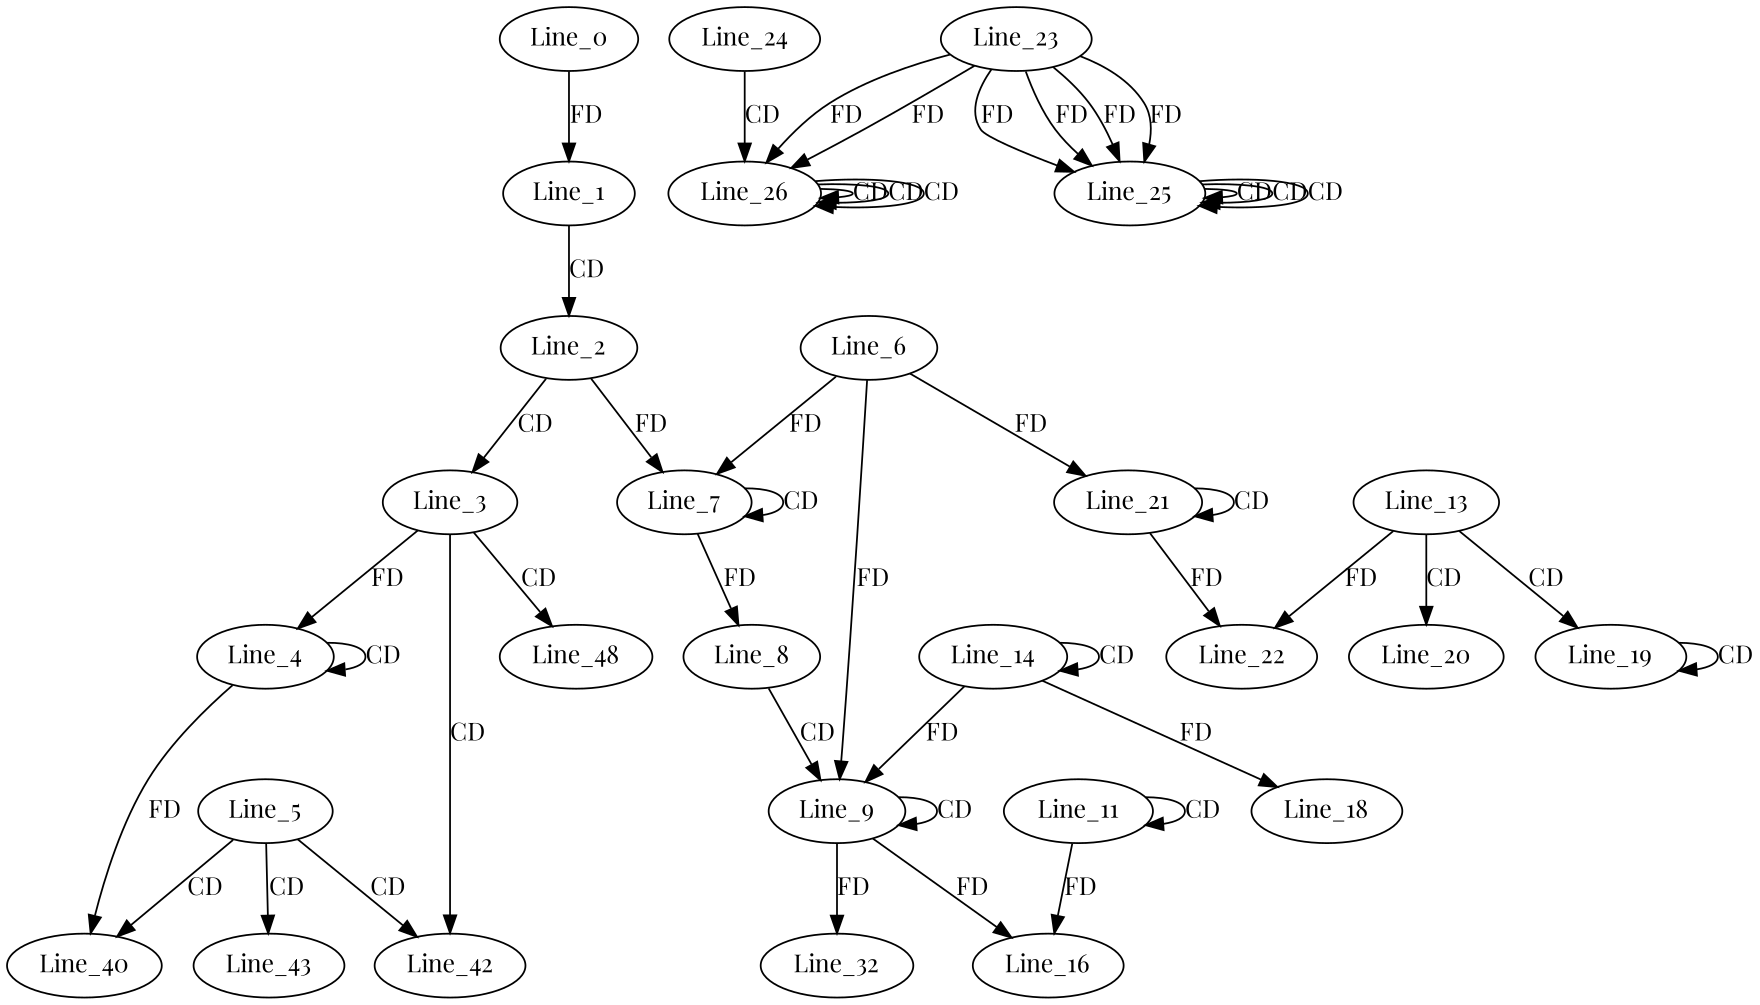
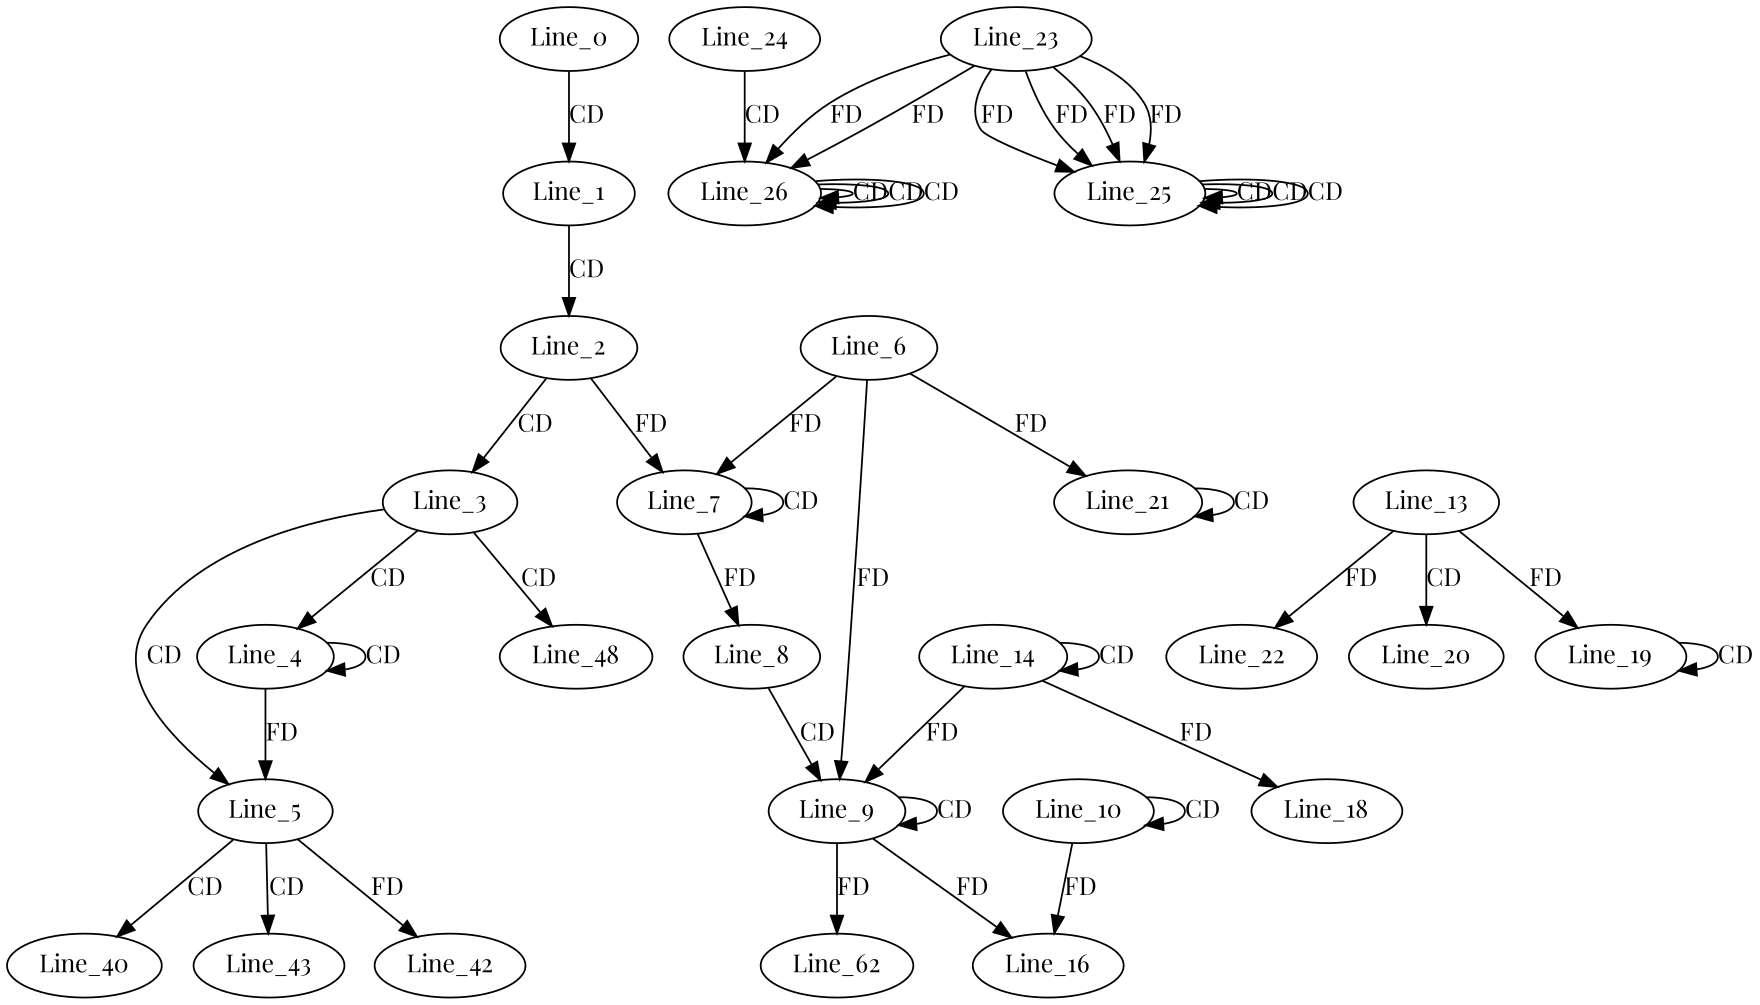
(587, 116) -> (587, 116)
(1179, 572) -> none
(388, 580) -> (388, 580)
(1546, 580) -> (1546, 580)
(450, 725) -> (178, 590)
(143, 788) -> (265, 725)
(1078, 811) -> (1078, 811)
(388, 888) -> (388, 888)
(837, 966) -> (837, 966)
